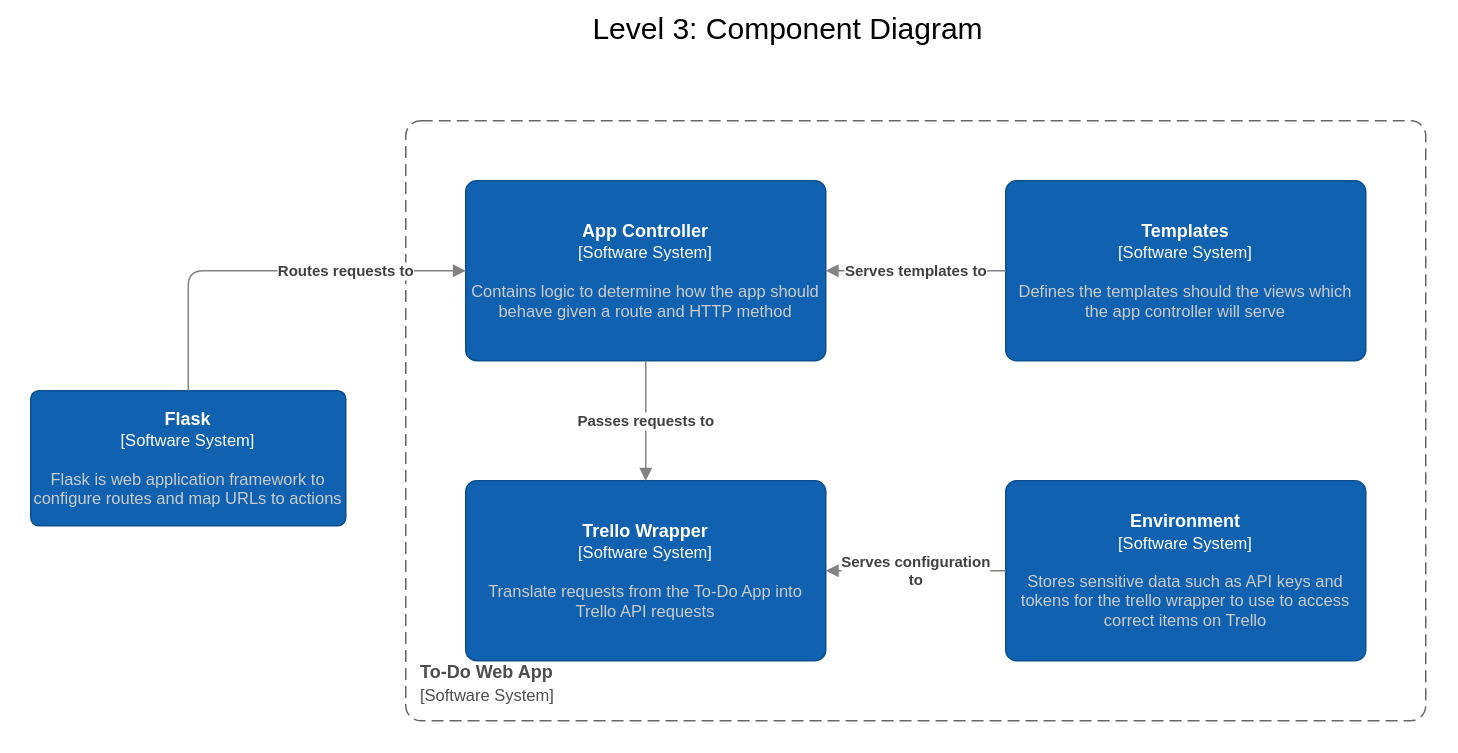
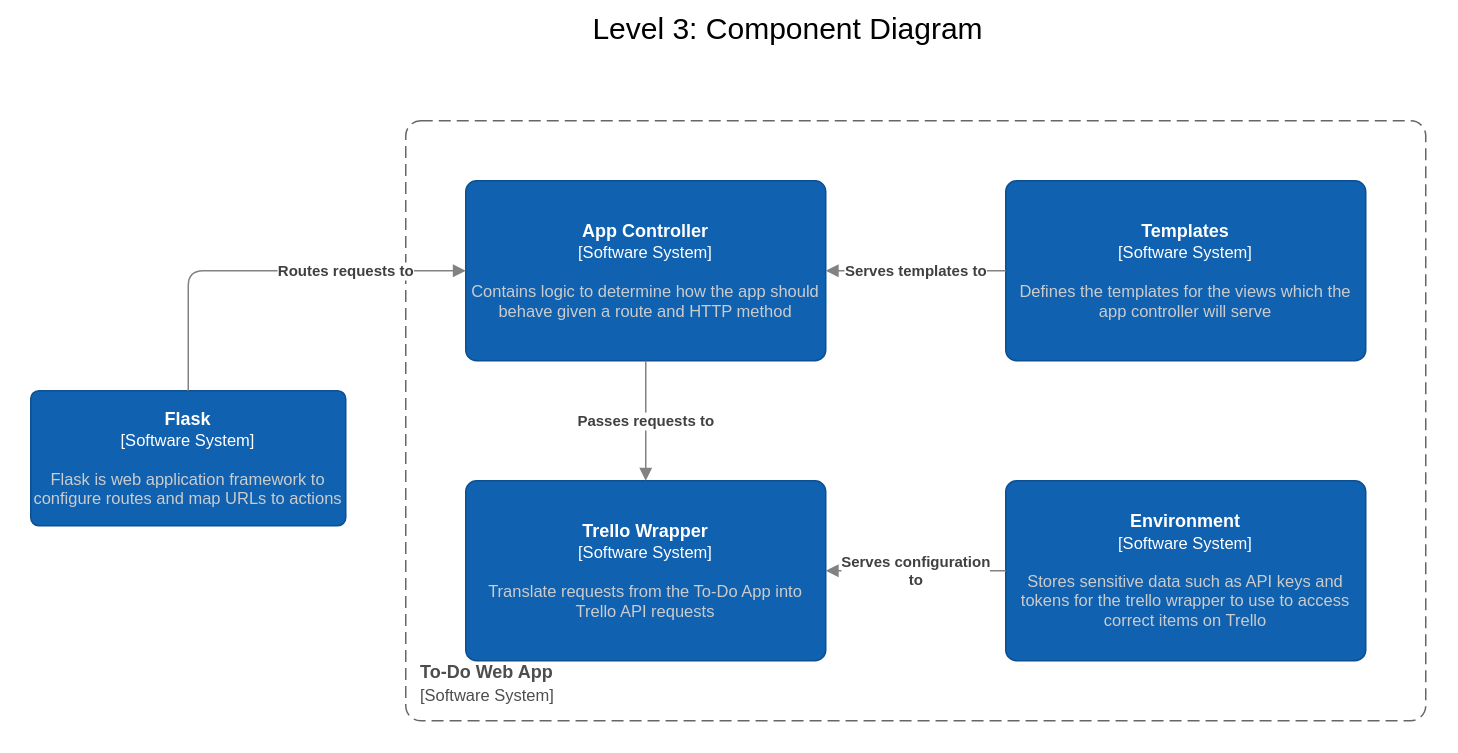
(1186, 271) -> (1186, 271)
